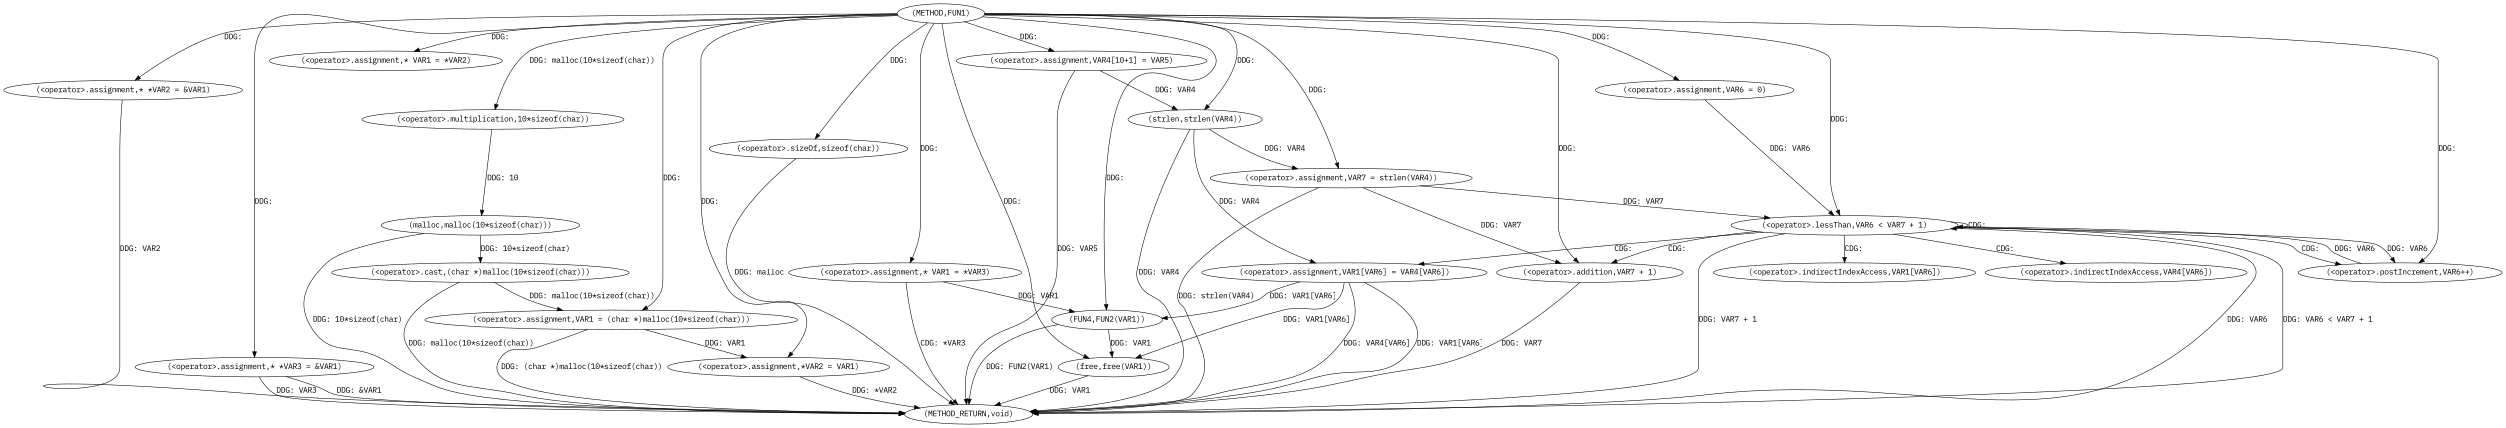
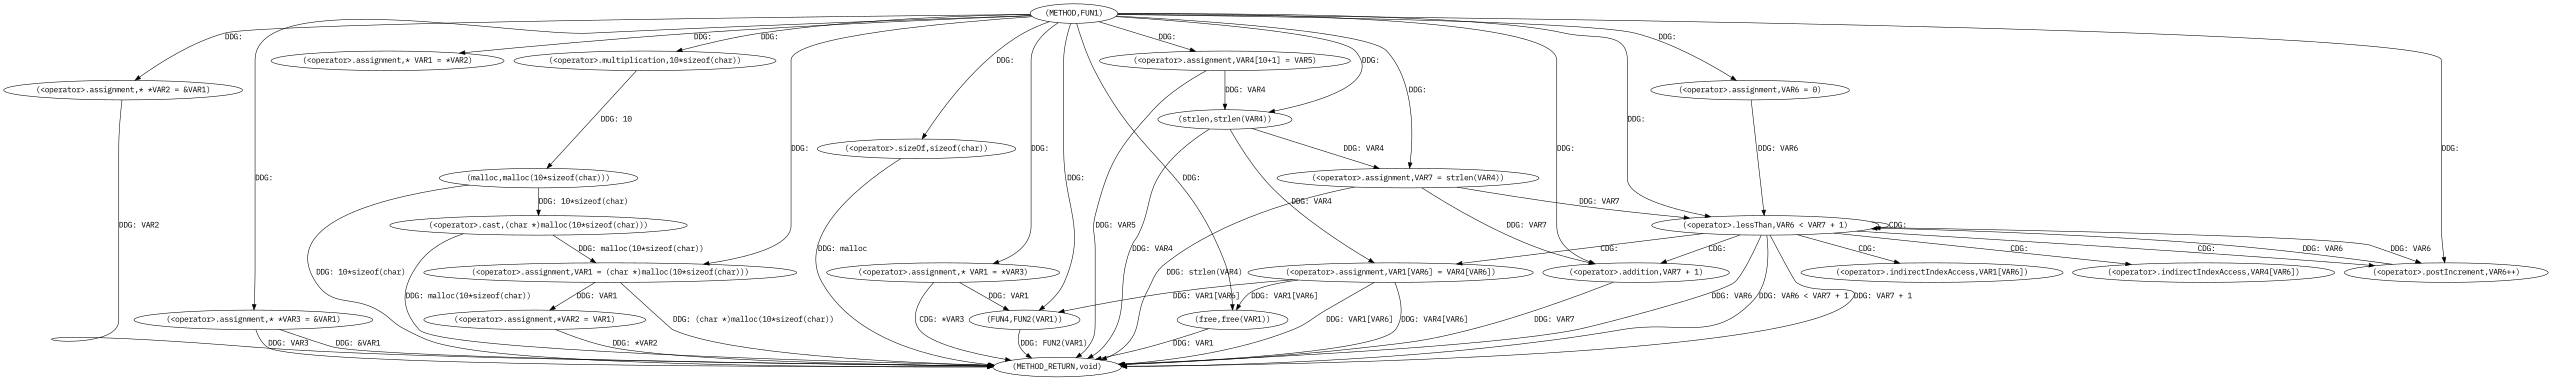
(592, 61) -> (772, 37)
(701, 137) -> none
(1110, 341) -> none
